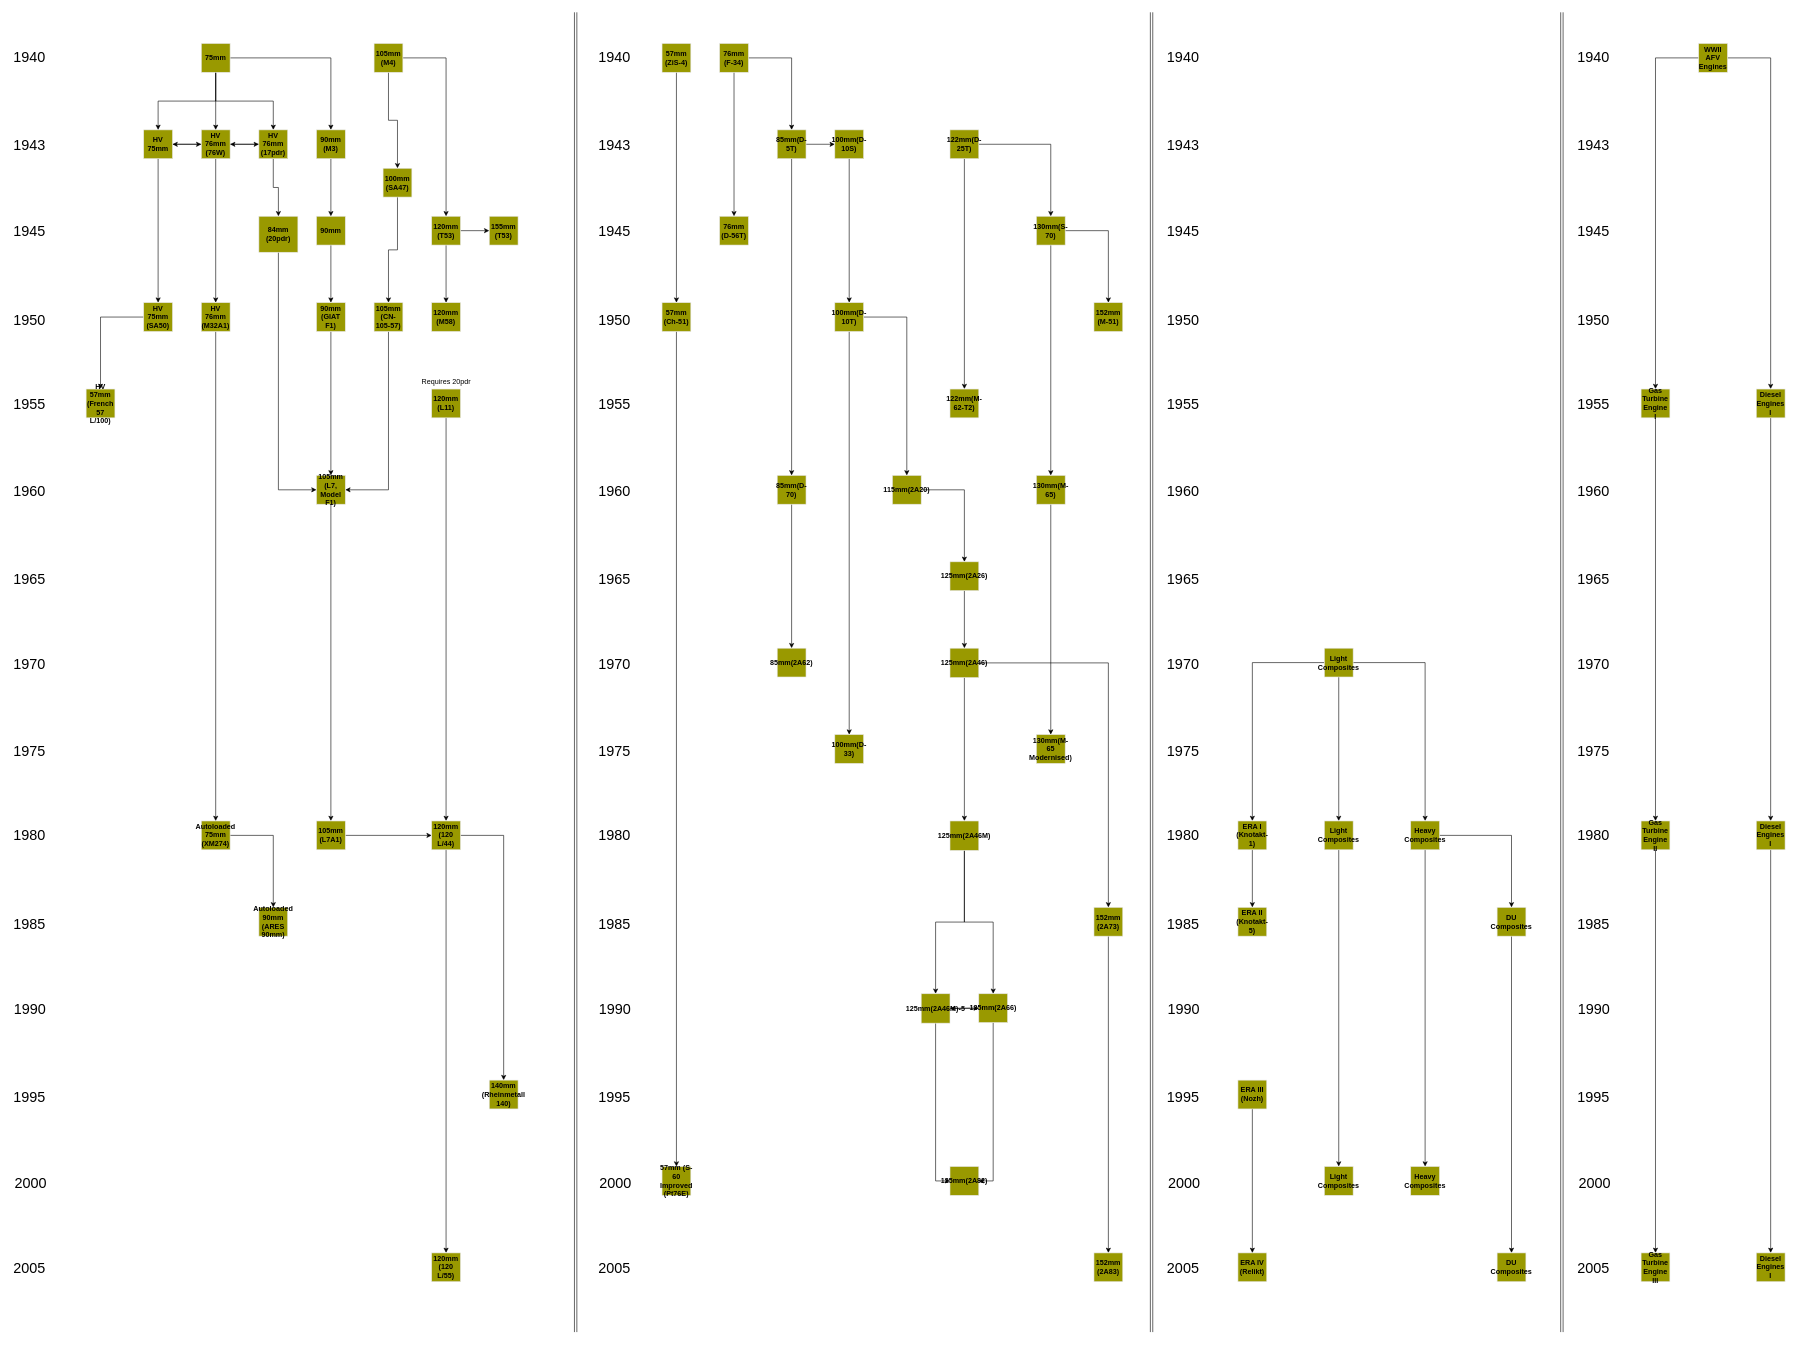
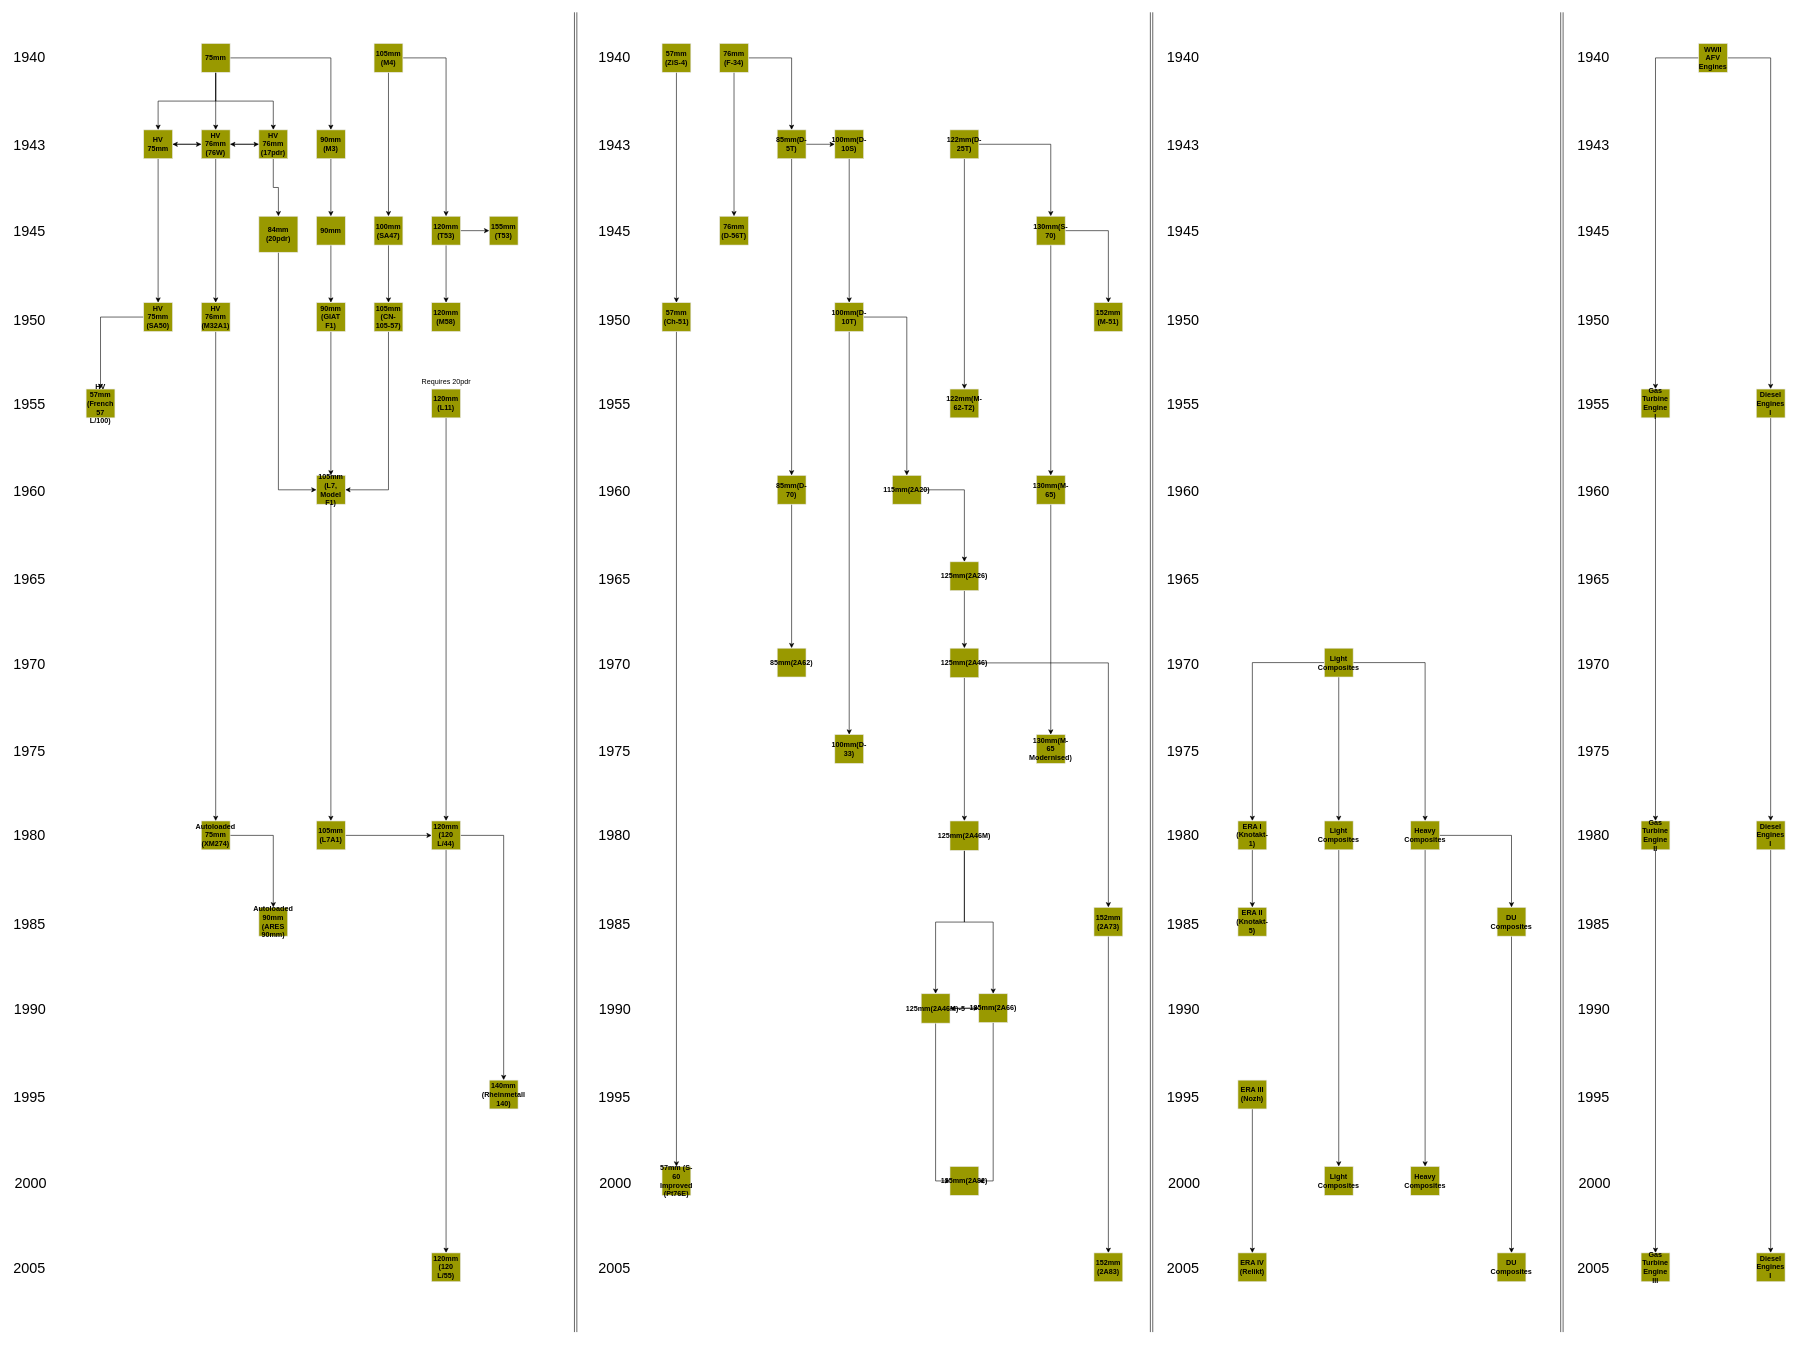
(398, 183) -> (389, 231)
